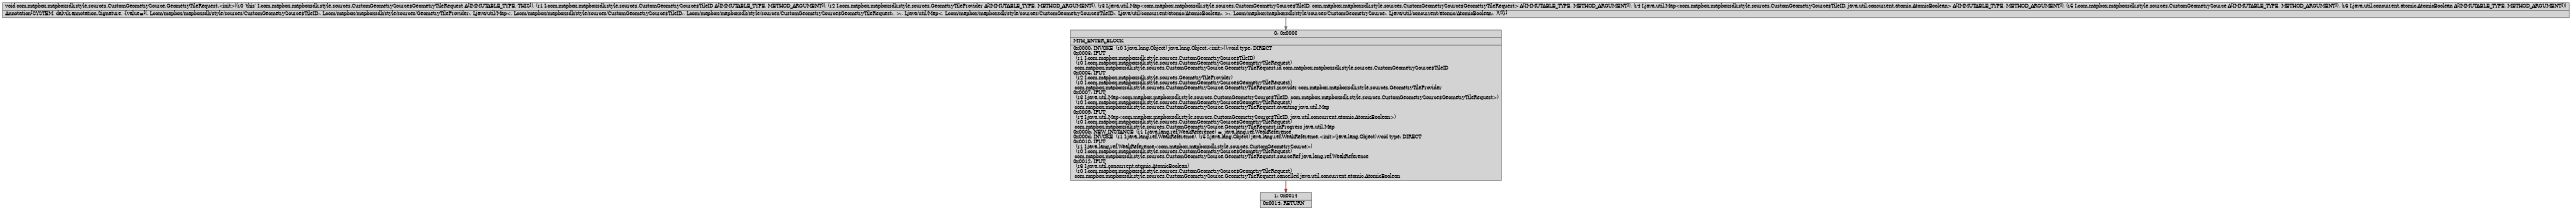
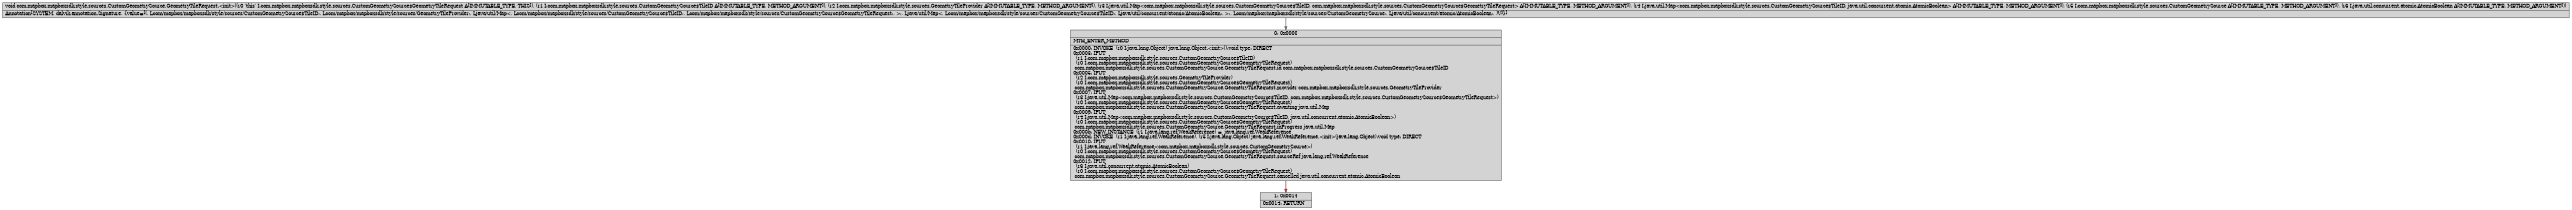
(1098, 41) -> (1101, 41)
